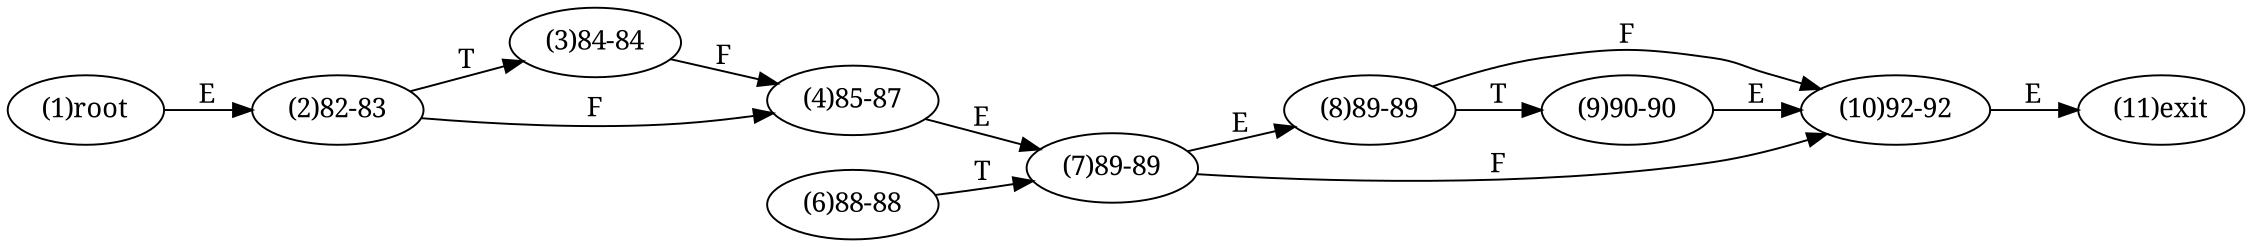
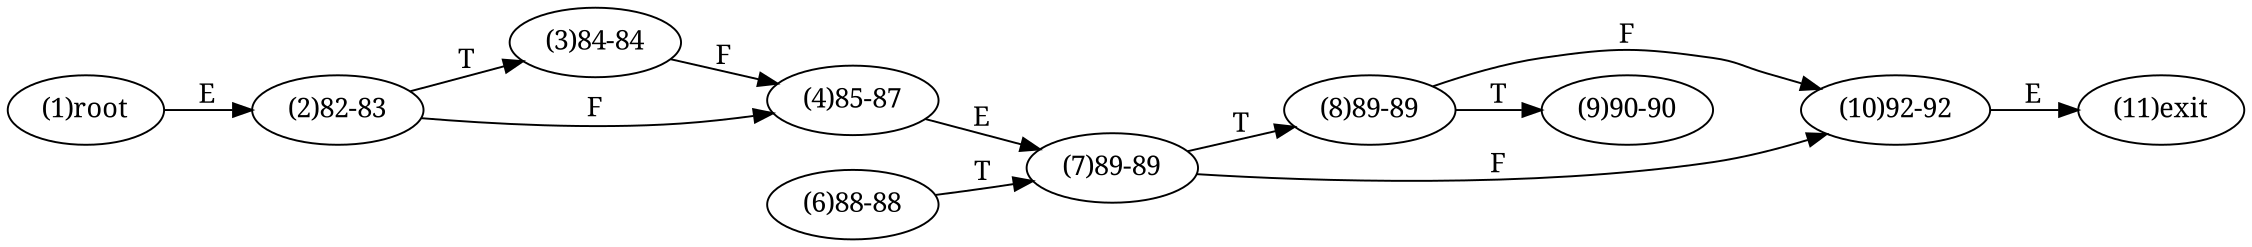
(1747, 110) -> none
(1241, 125) -> (1241, 125)
